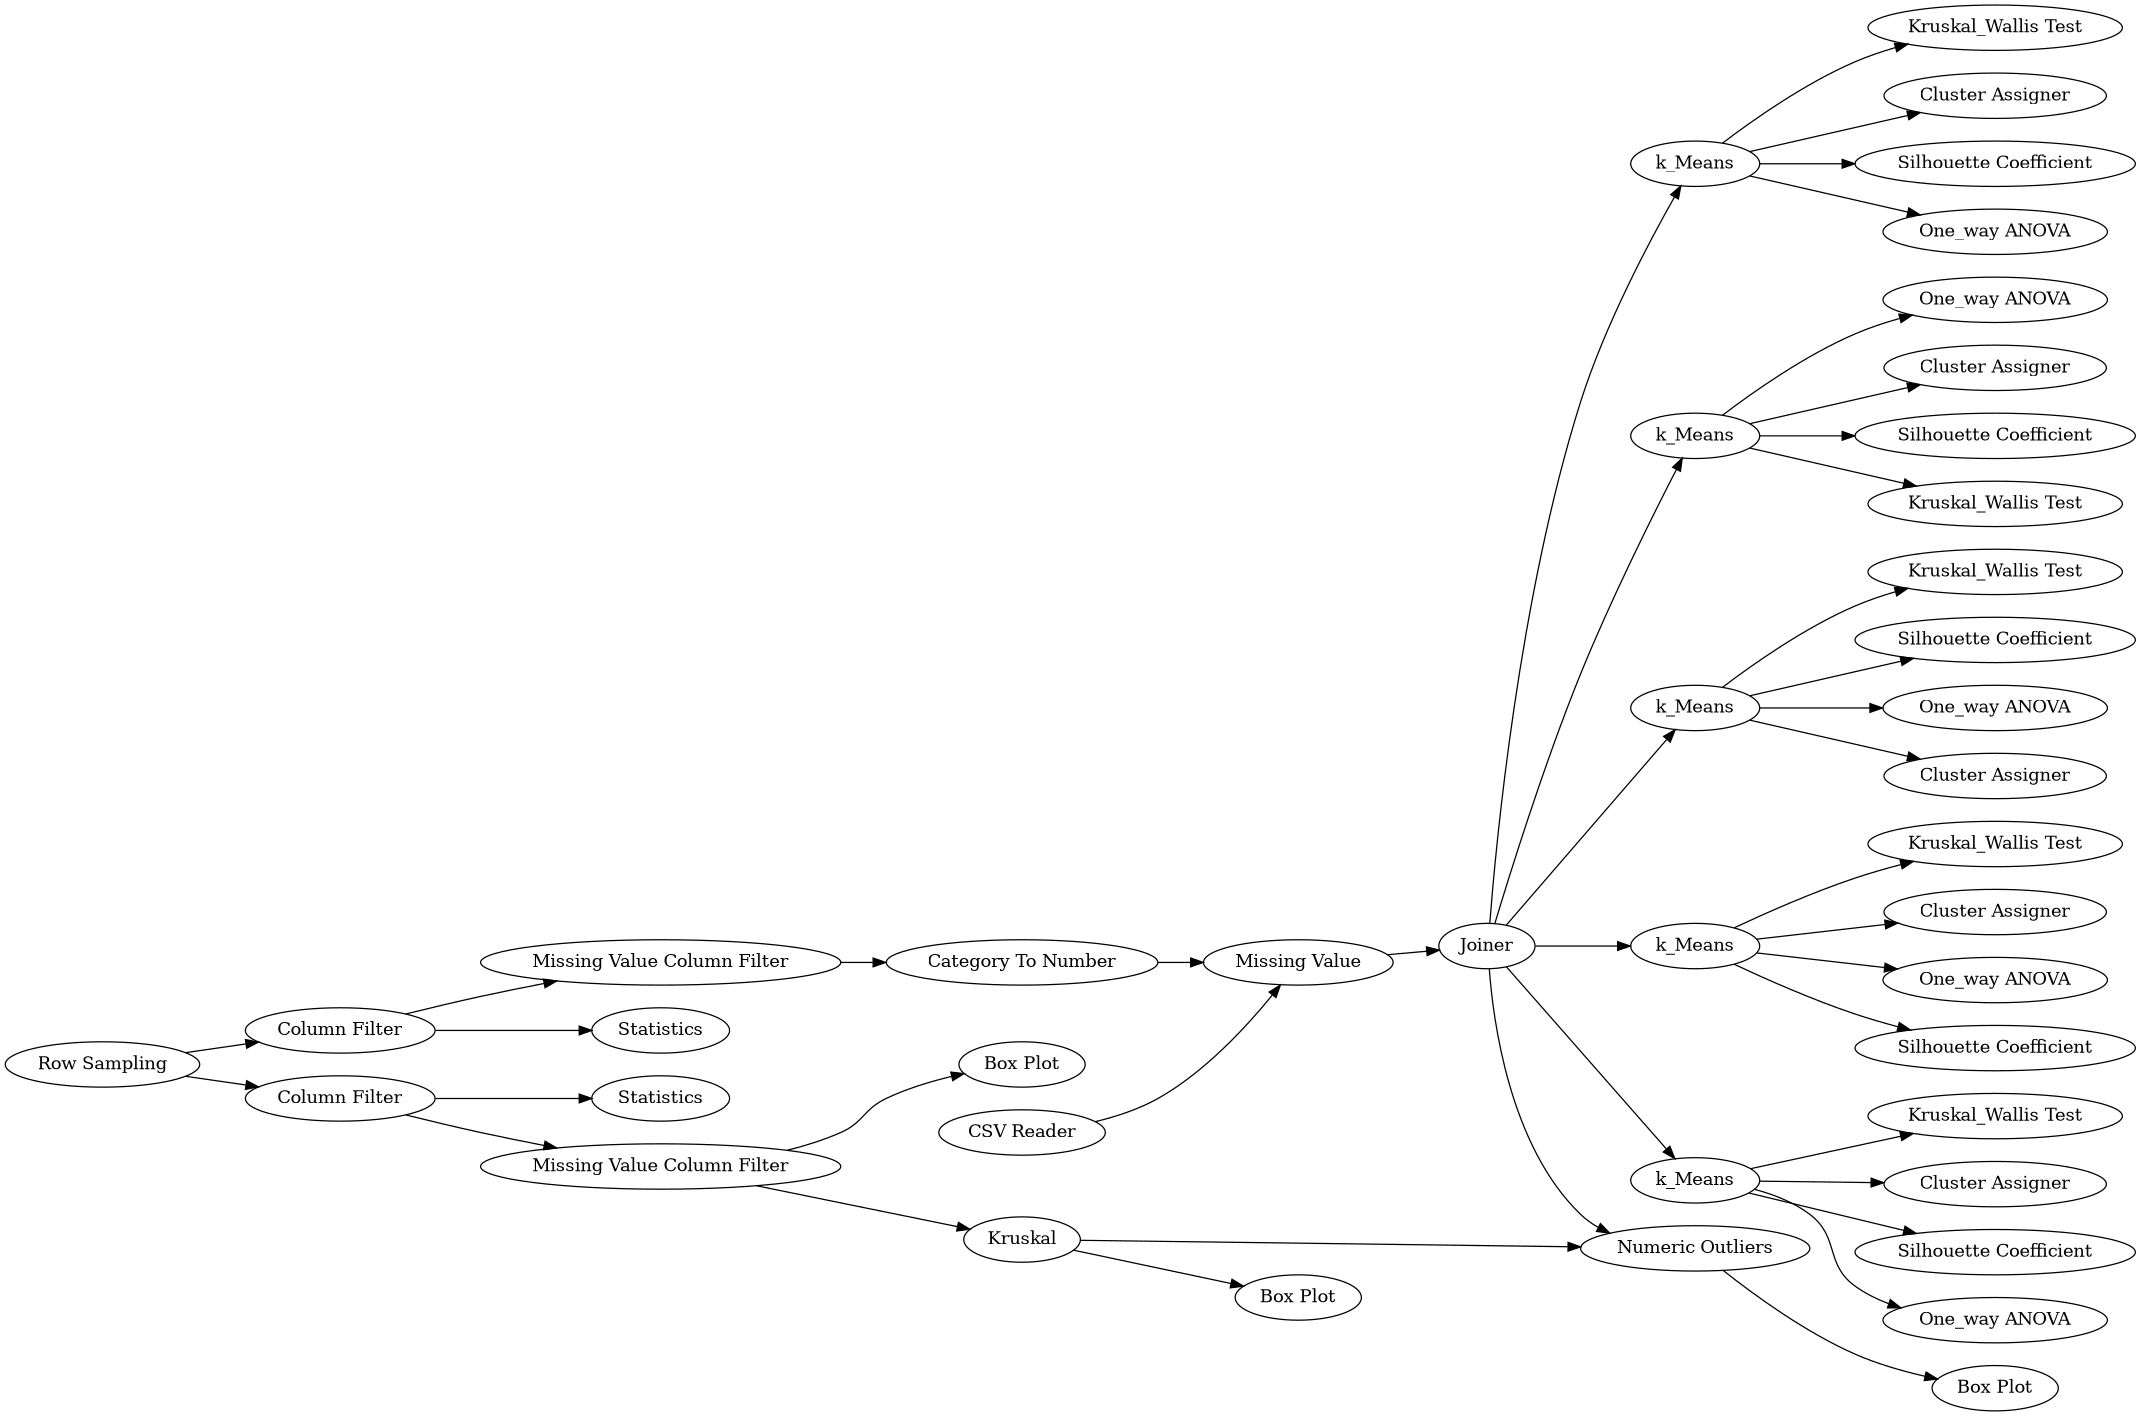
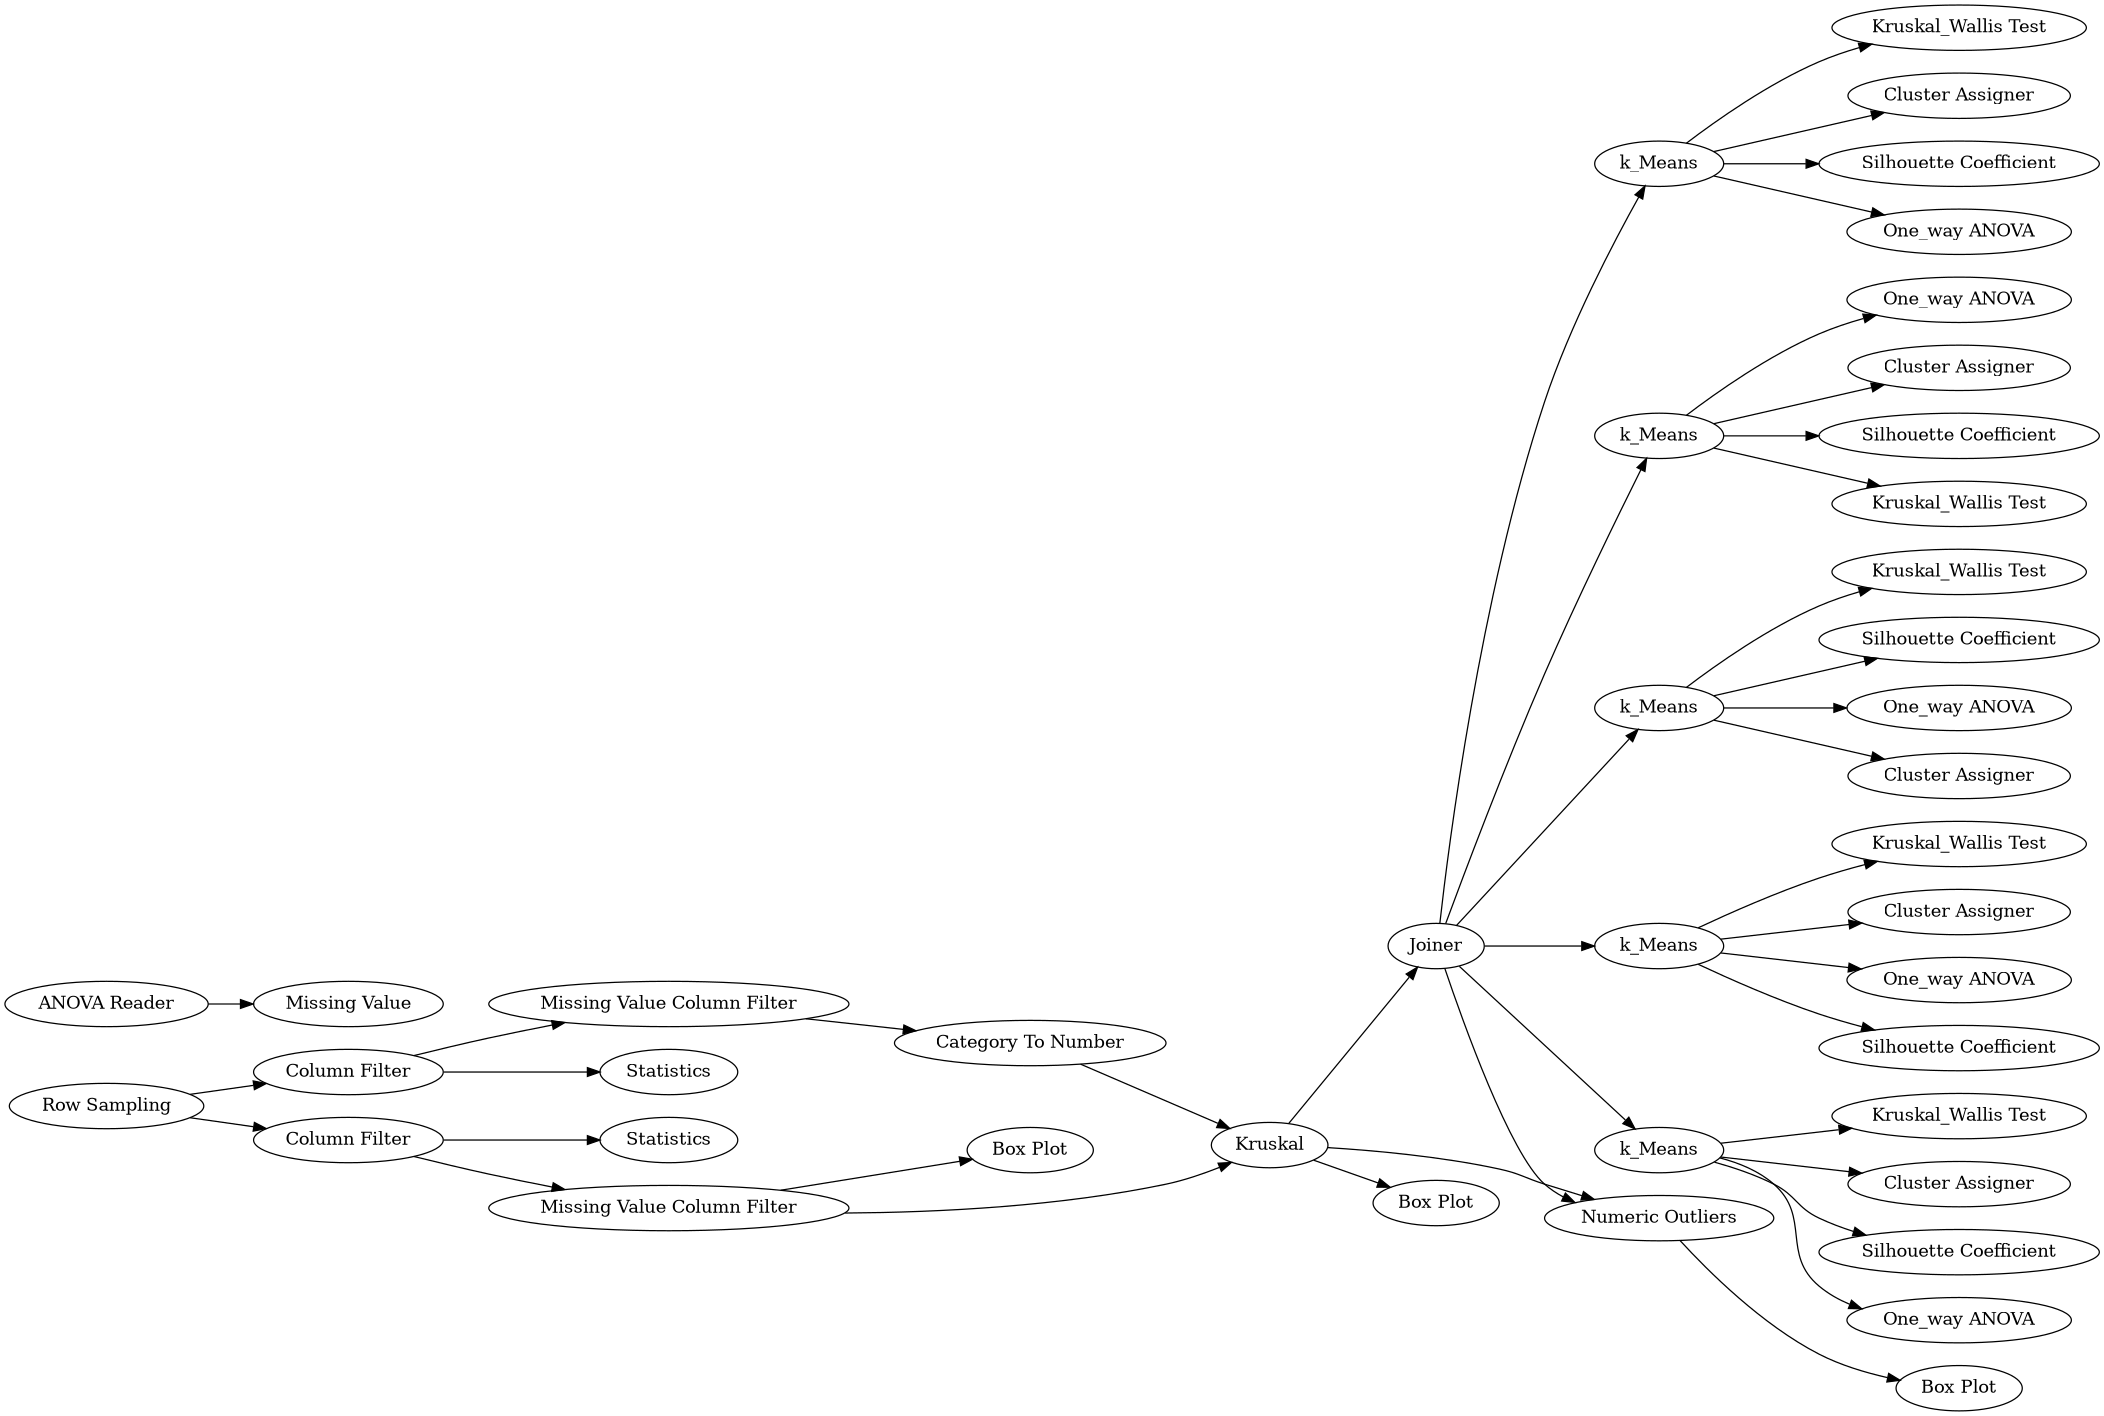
(1407, 953) -> (1349, 1050)
(1174, 962) -> (1149, 1094)
(1022, 1132) -> (107, 1004)
